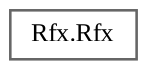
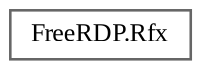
(73, 35) -> (101, 35)
